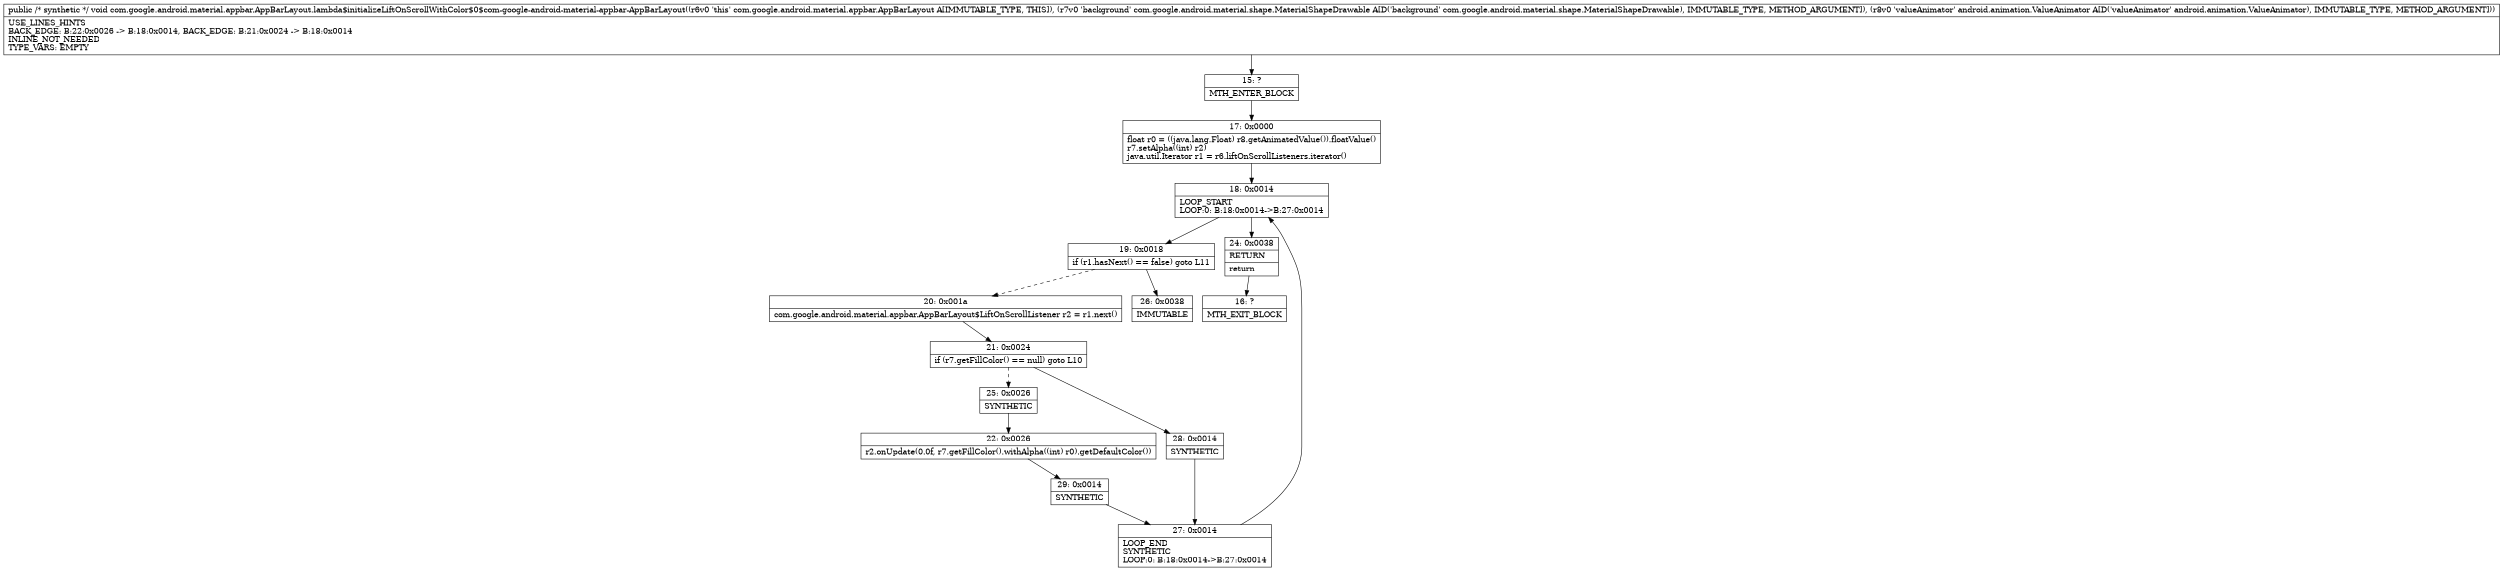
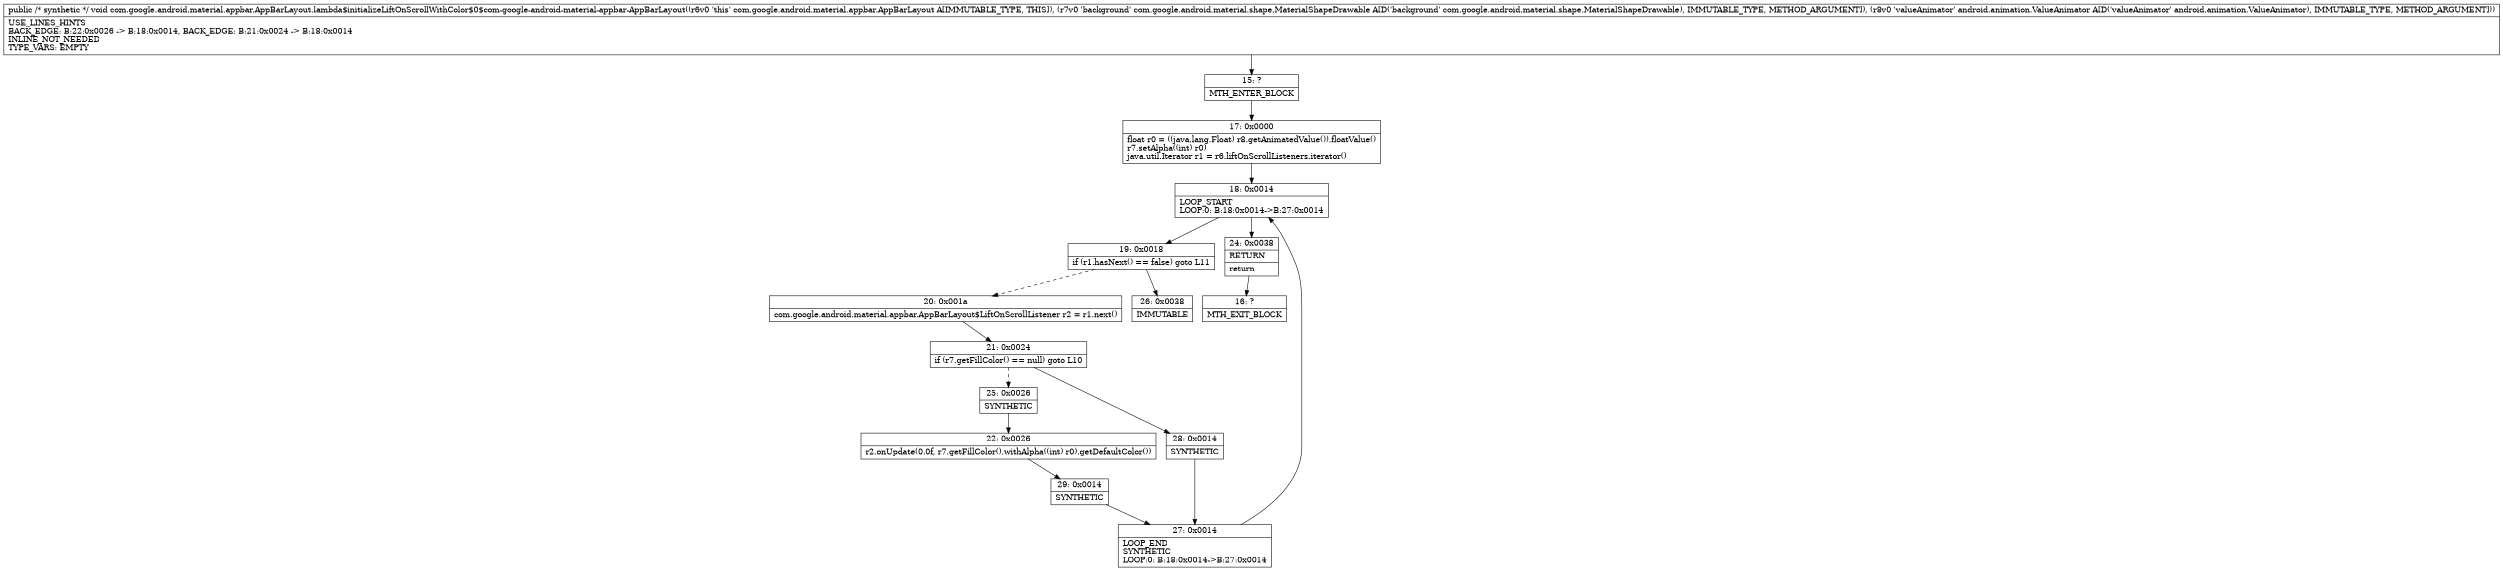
(1167, 148) -> (1167, 148)
